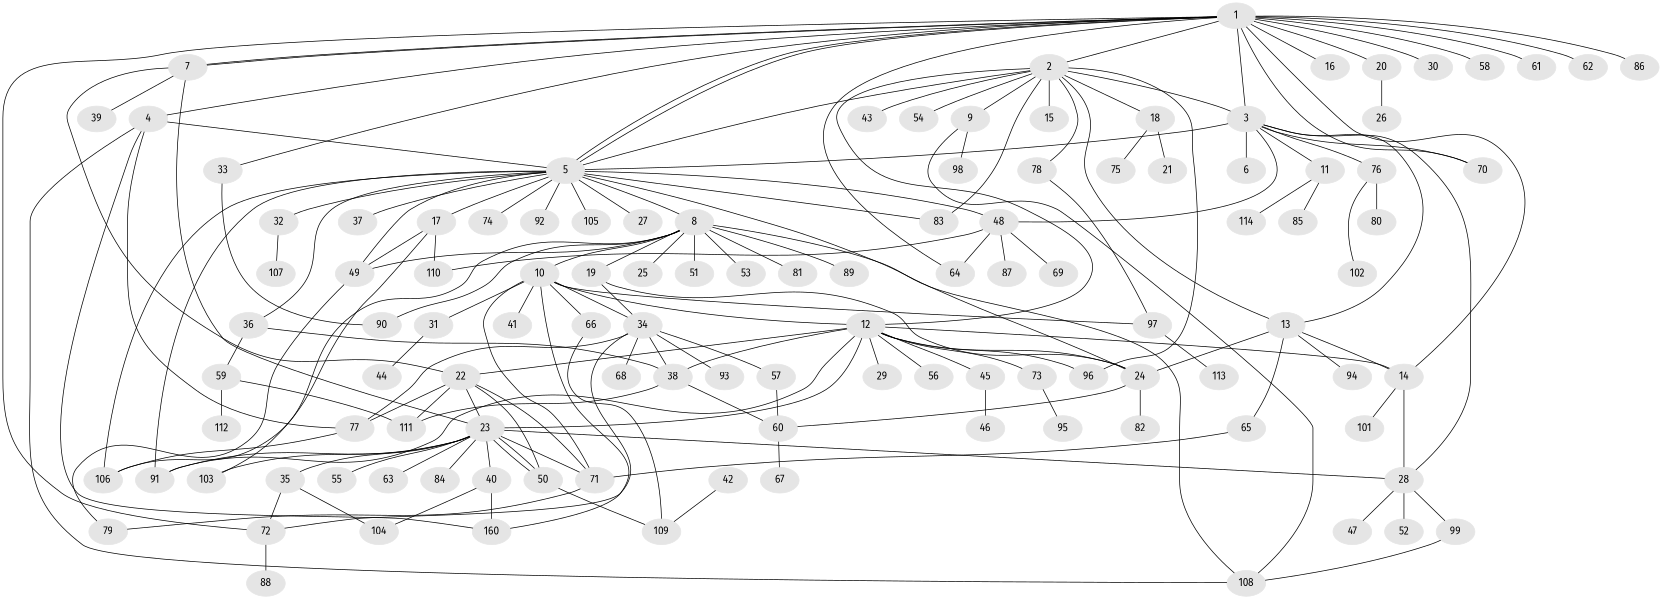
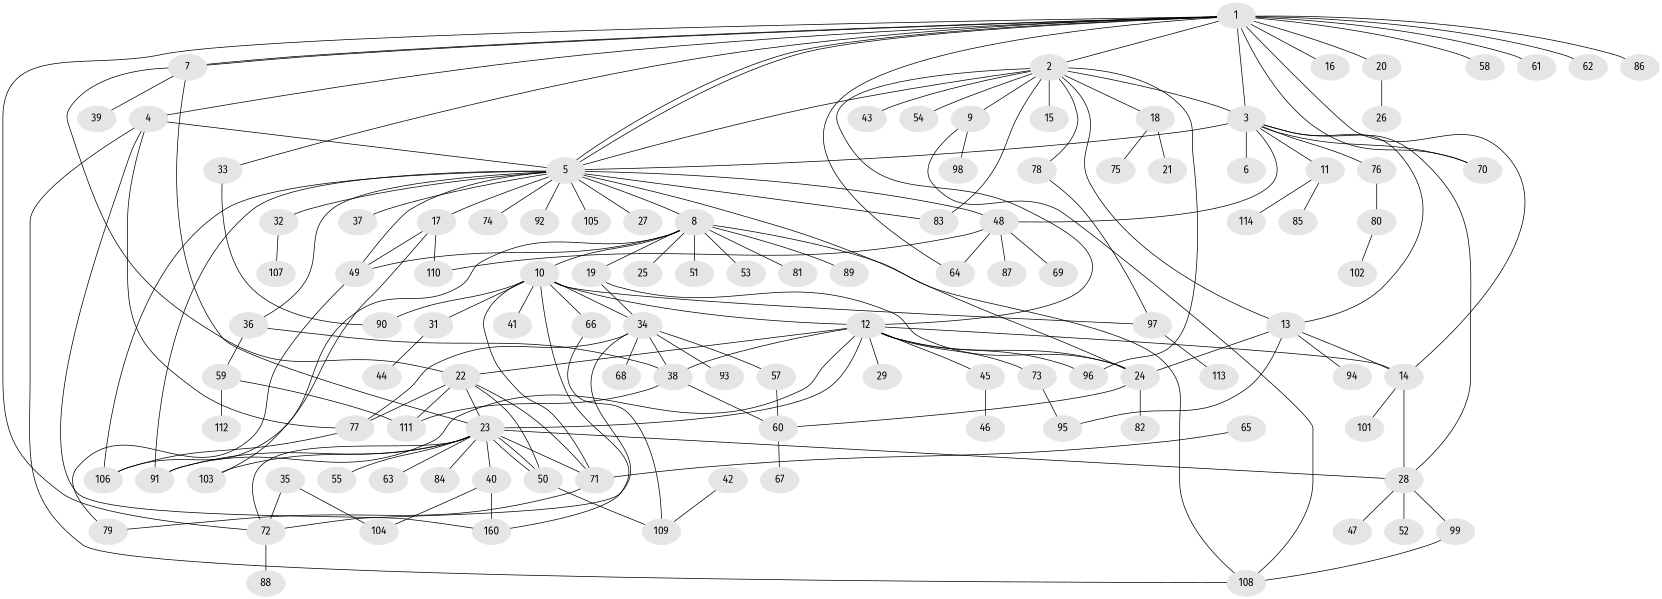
(1433, 67) -> none
(1349, 219) -> (1367, 248)
(561, 247) -> (460, 299)
(934, 377) -> none
(1273, 377) -> (1196, 409)
(385, 454) -> (336, 447)
